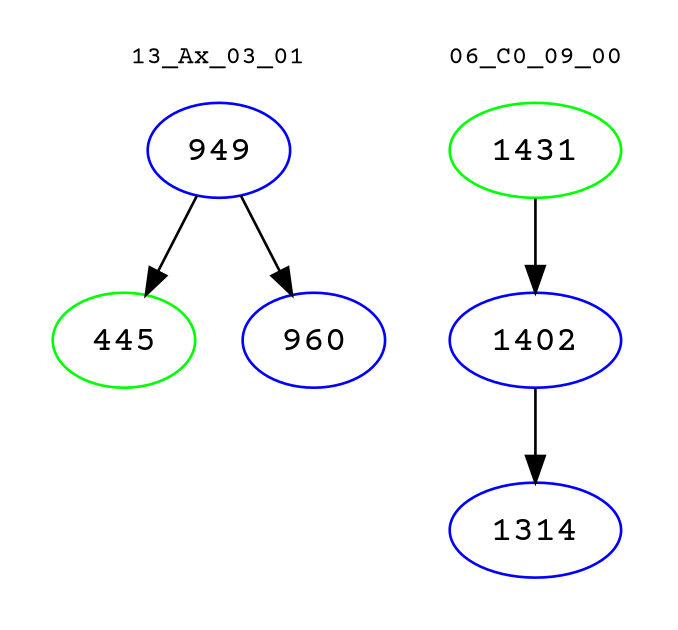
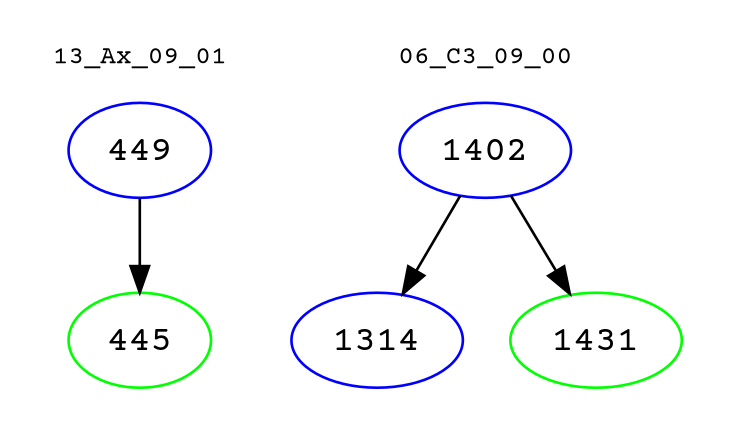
(219, 57) -> (141, 57)
(537, 57) -> (487, 57)
(219, 150) -> (140, 150)
(535, 232) -> (534, 233)
(314, 340) -> none
